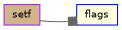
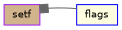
(53, 22) -> (63, 8)
